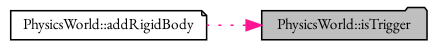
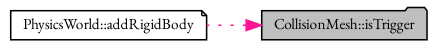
(344, 25) -> (344, 25)
